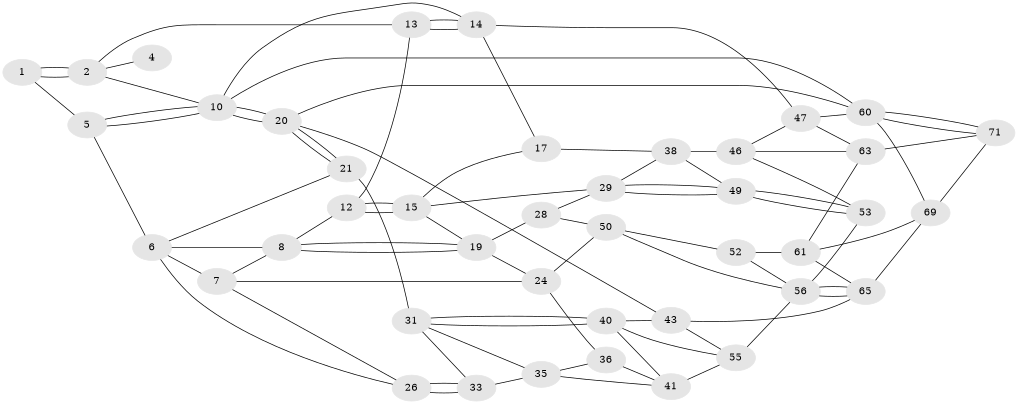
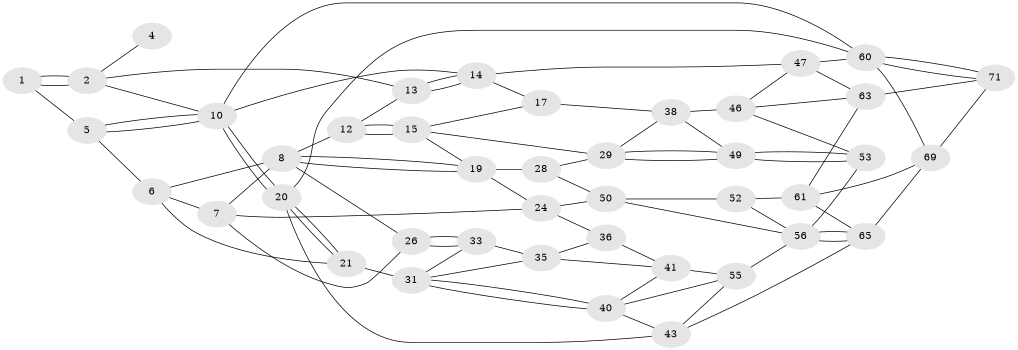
(265, 341) -> (347, 200)
